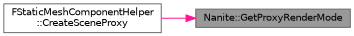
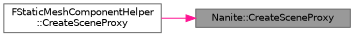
(273, 18) -> (273, 18)
